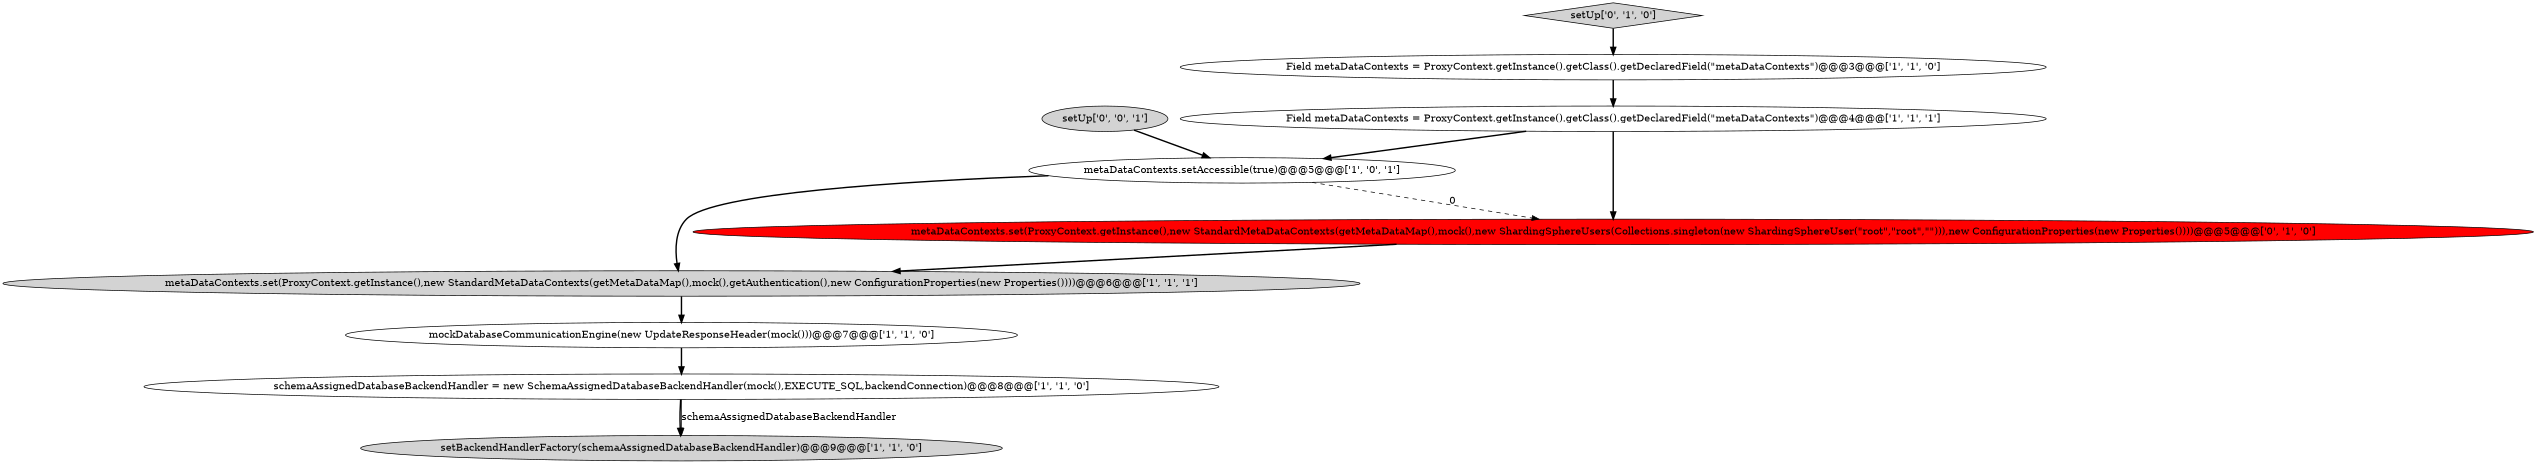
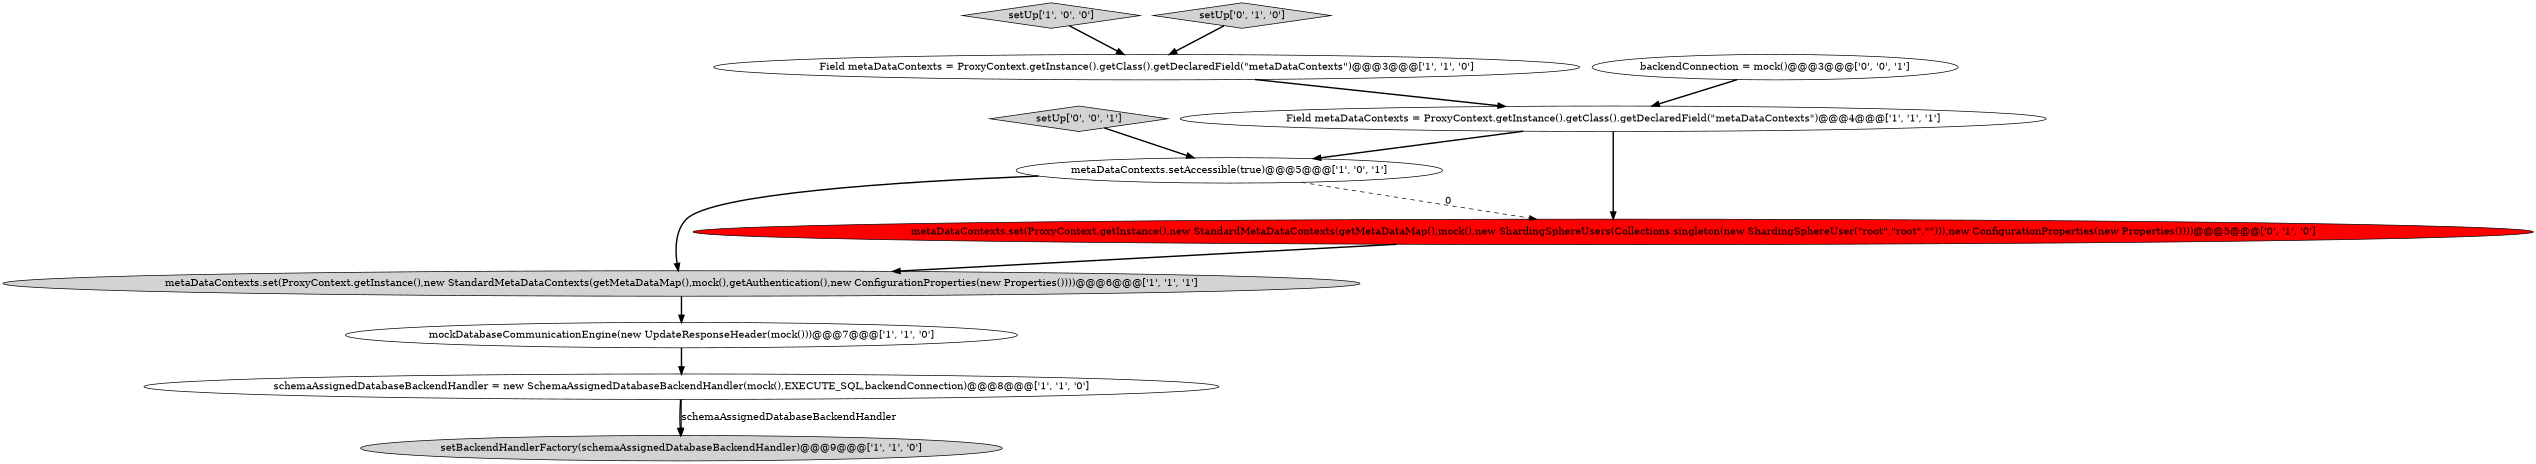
none -> (1051, 16)
none -> (1775, 67)
(1105, 119) -> (1079, 119)
